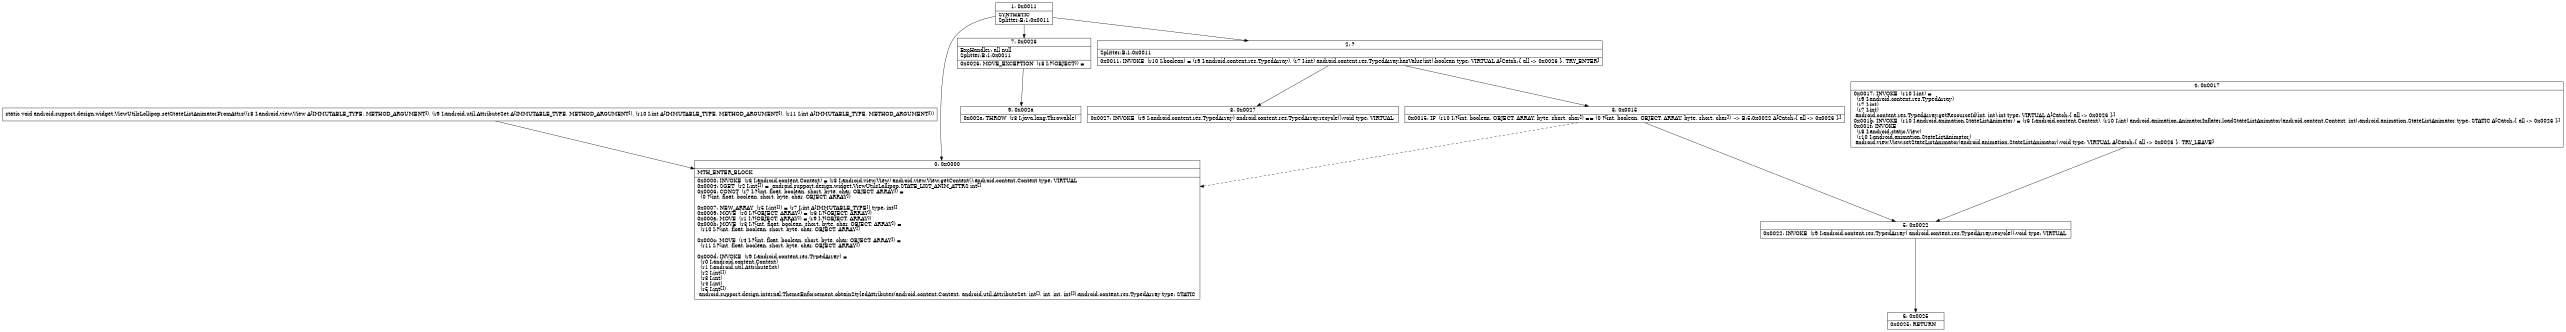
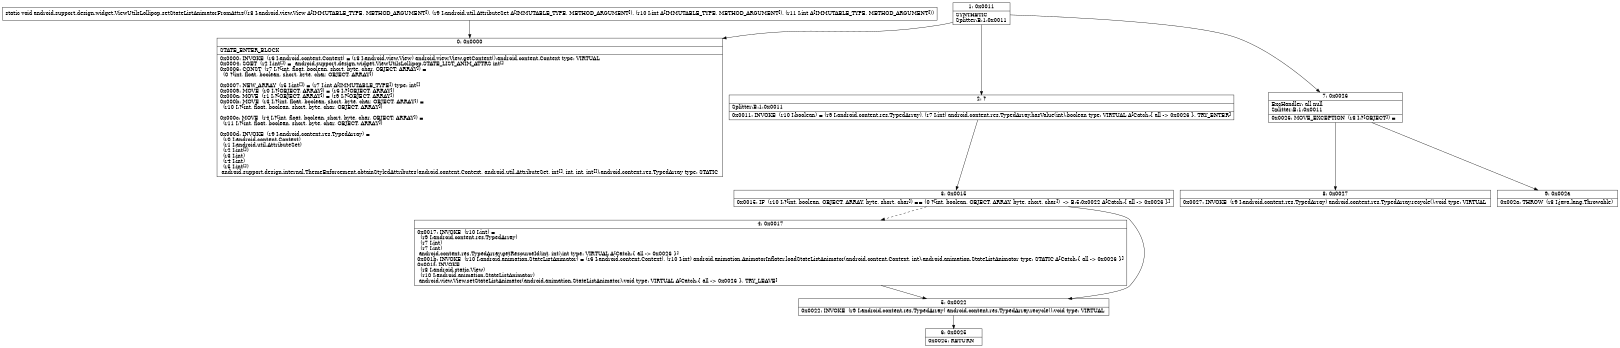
(1294, 85) -> (1335, 155)
(1391, 154) -> (906, 213)
(725, 173) -> (250, 50)
